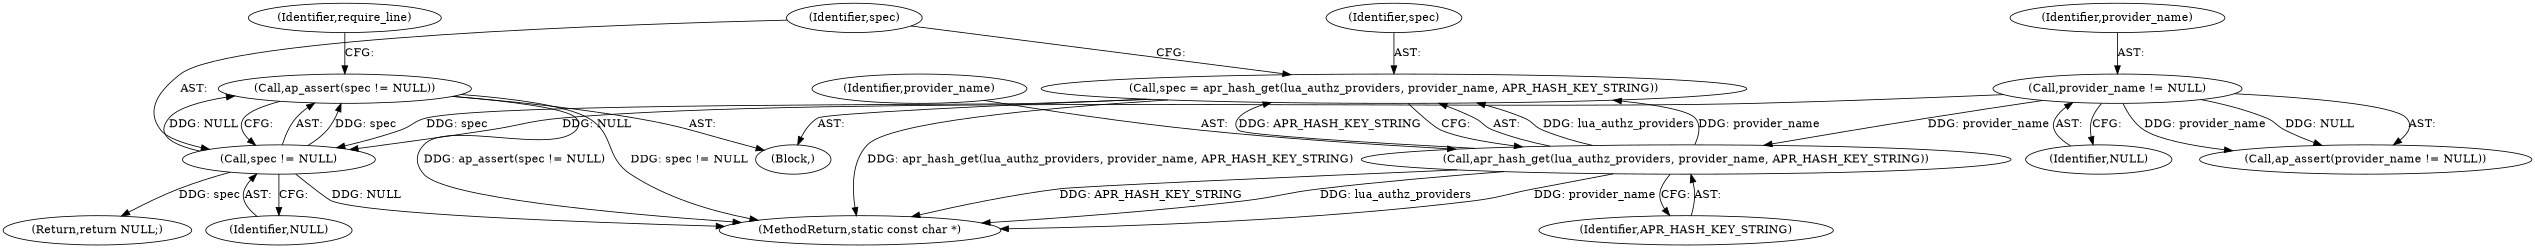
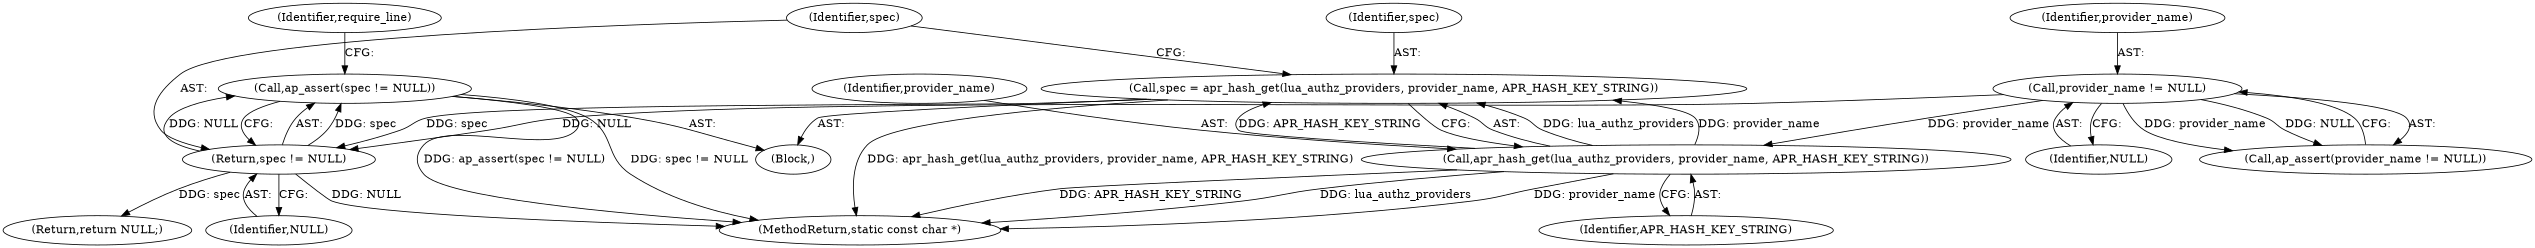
none -> (2330, 106)
(279, 160) -> (279, 160)
